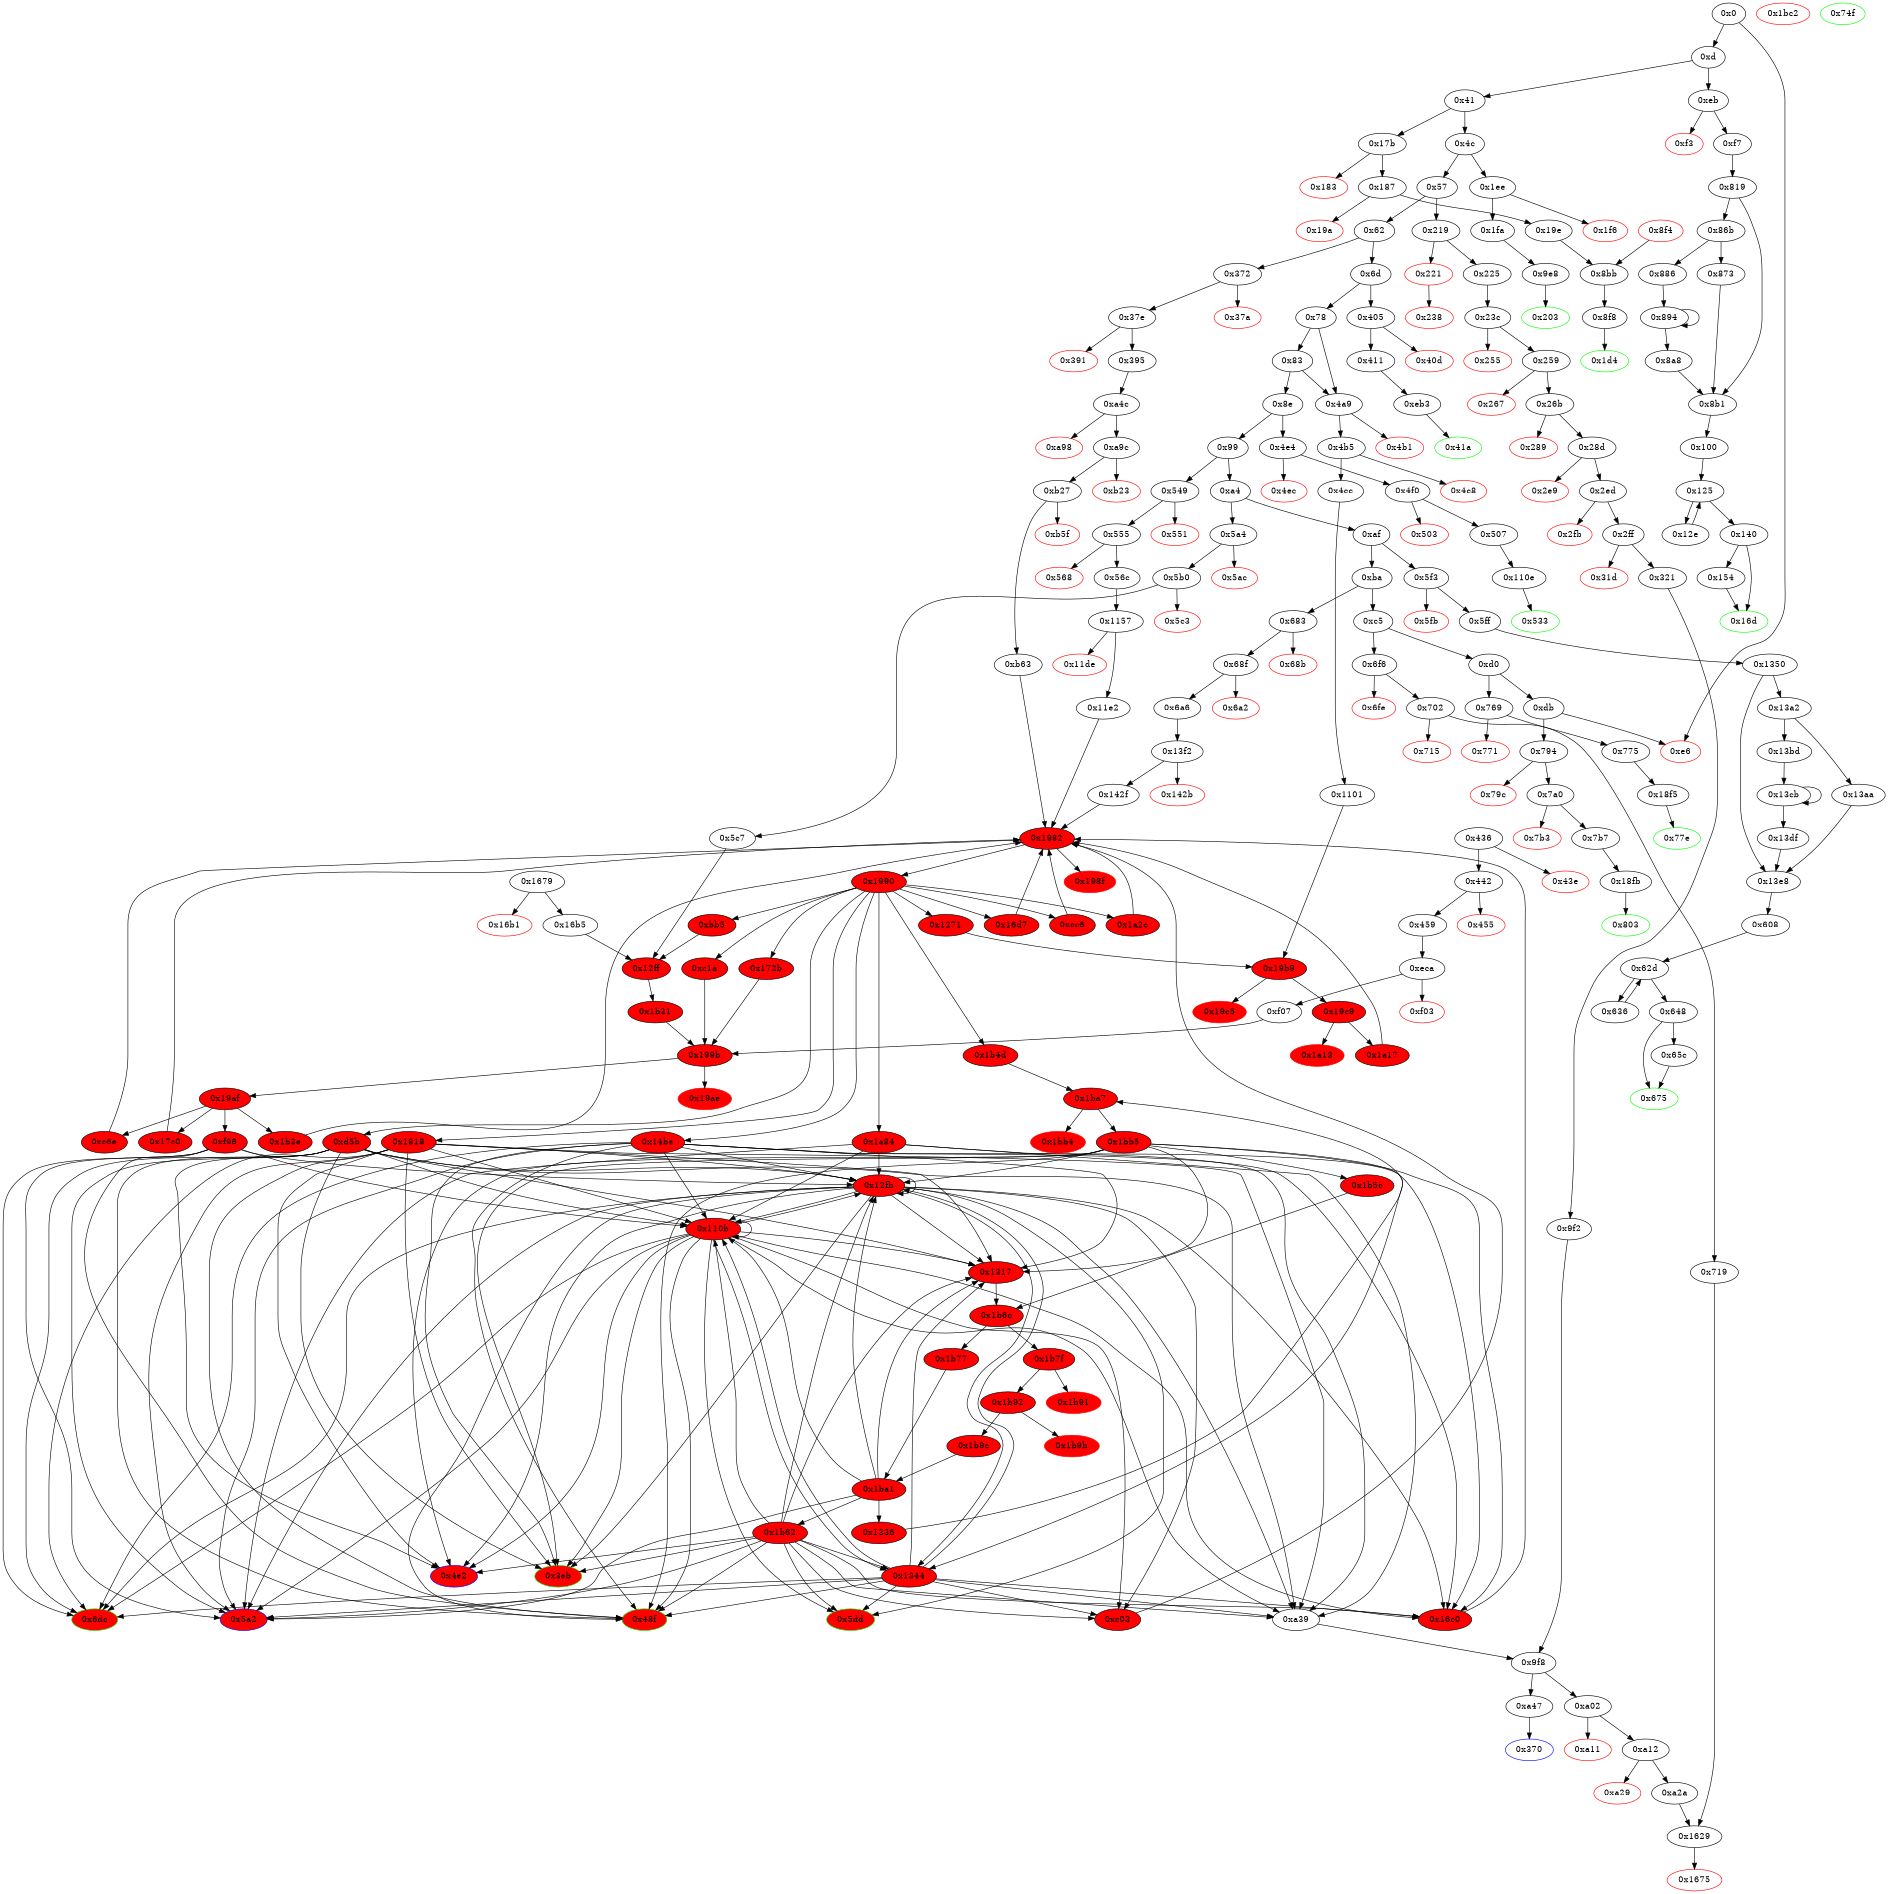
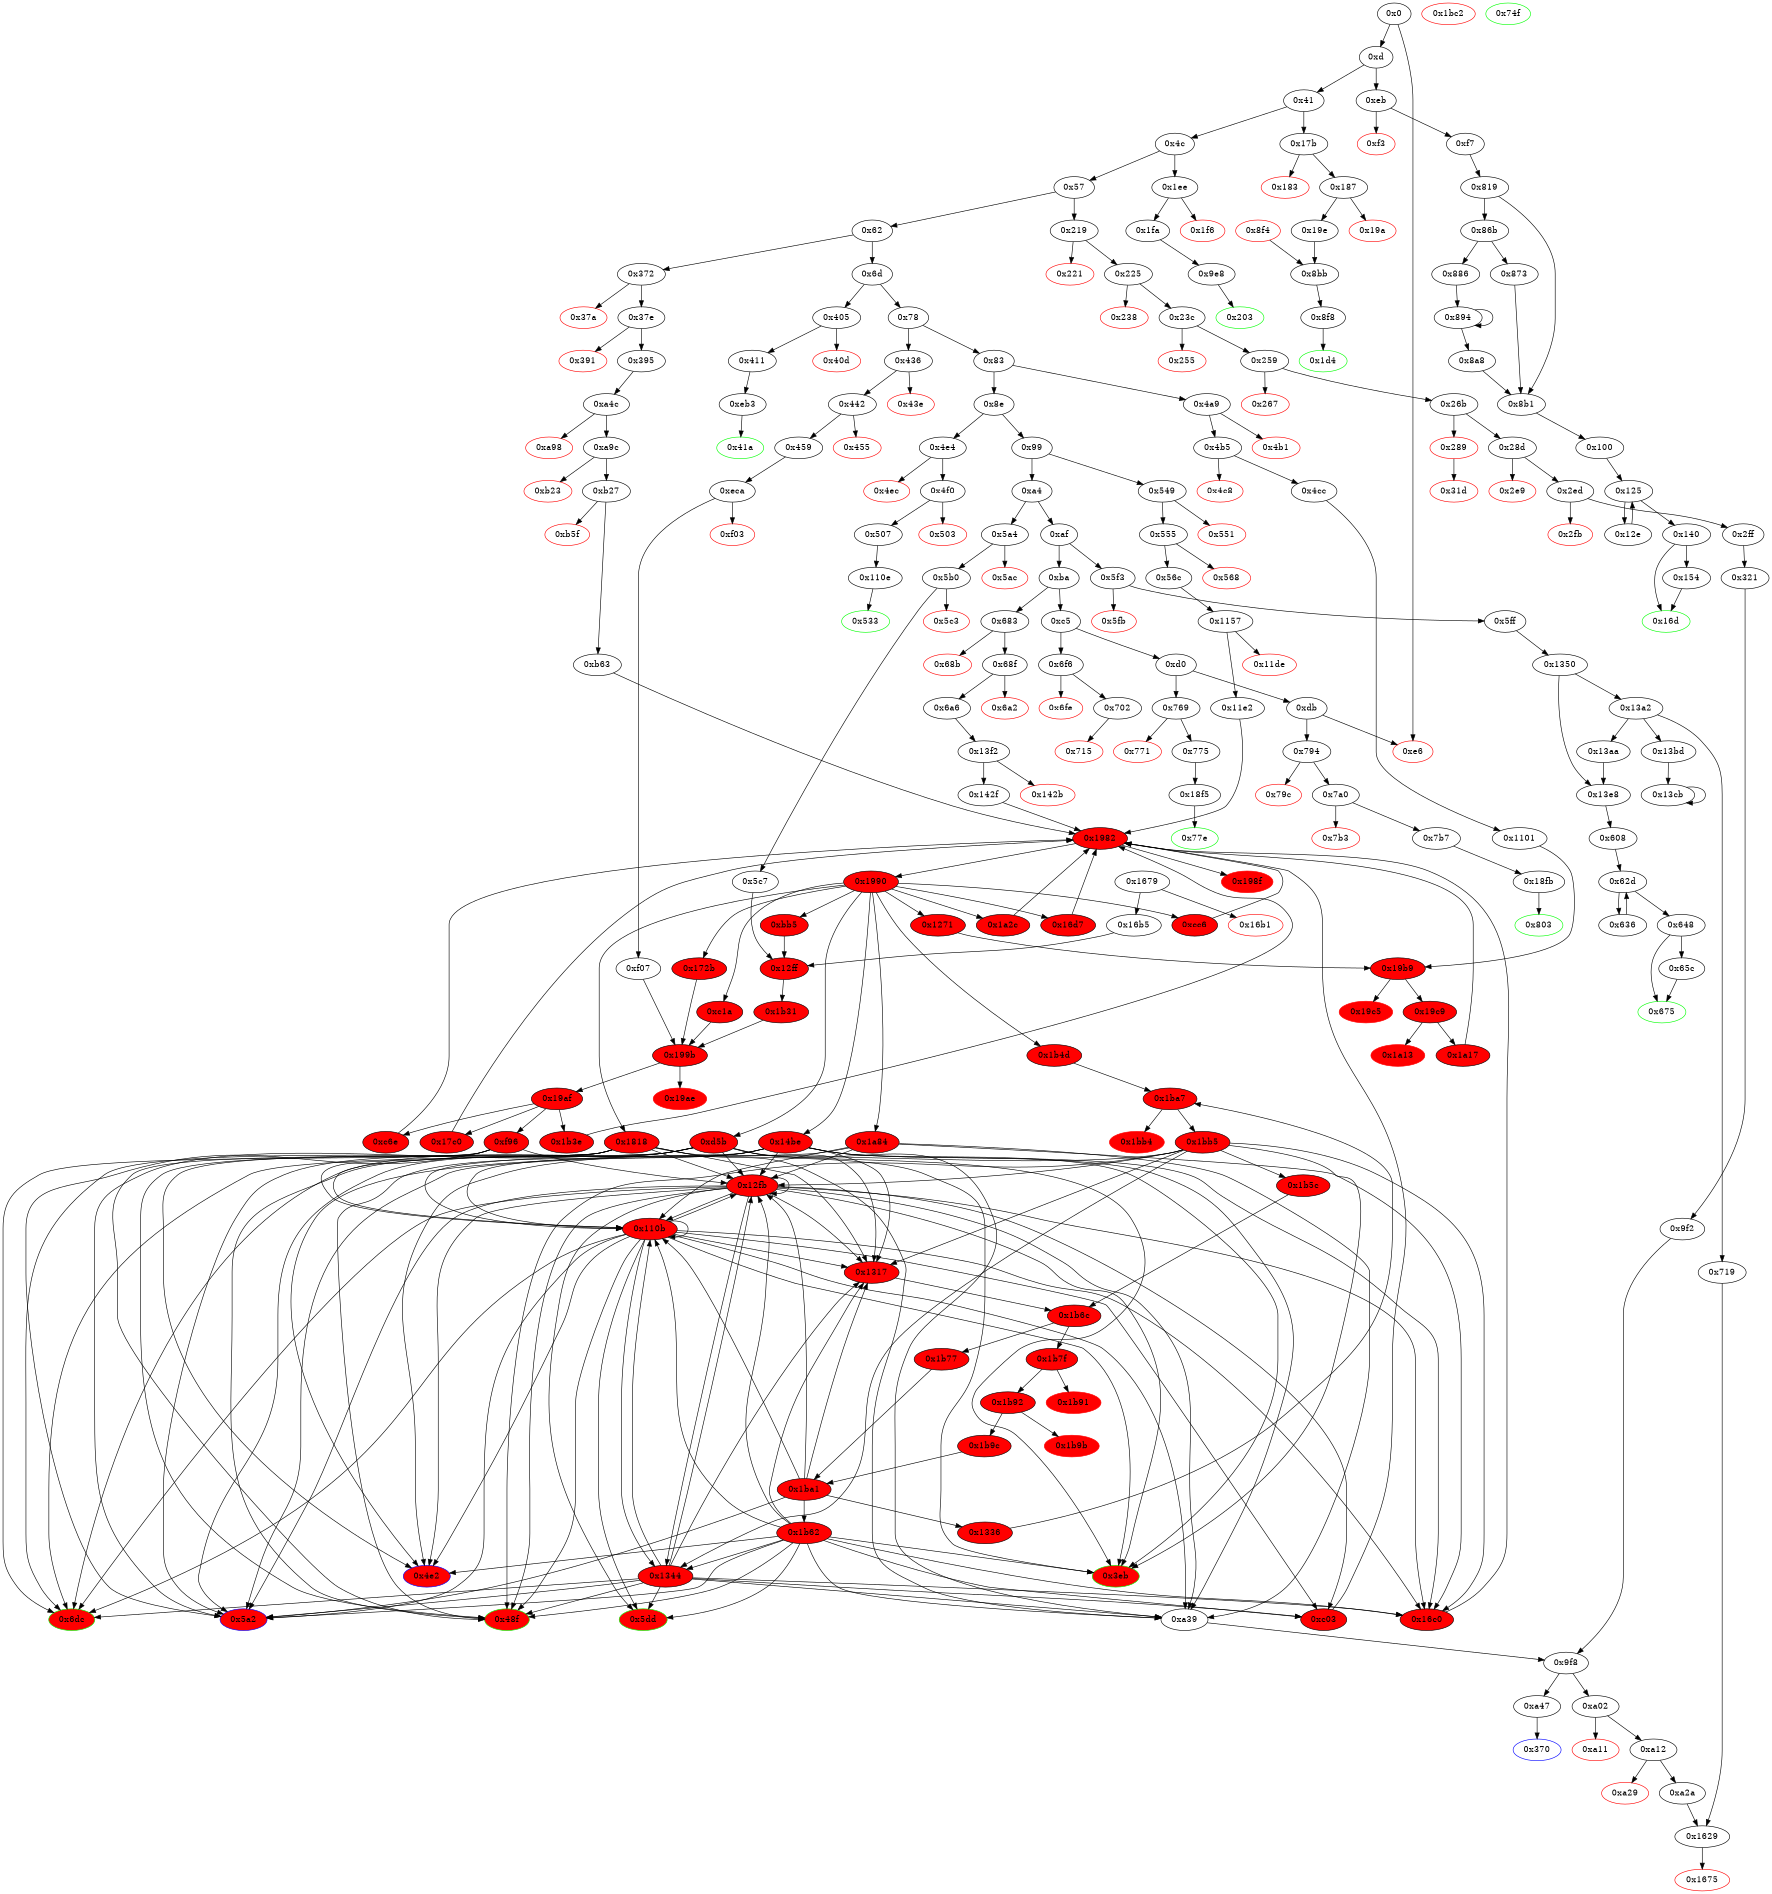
(1429, 293) -> (1127, 293)
(1327, 358) -> (908, 336)
(1615, 554) -> (1454, 467)
(1783, 838) -> none
(1686, 920) -> (1722, 970)
